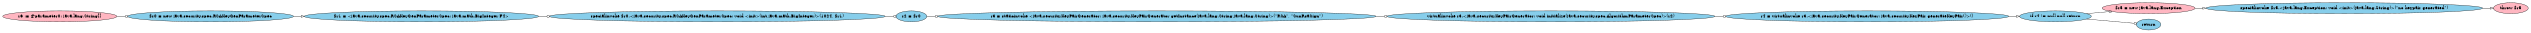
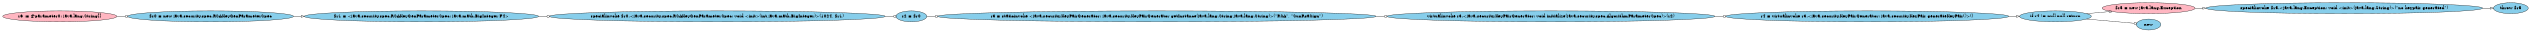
(2511, 8) -> (2511, 8)
(2149, 25) -> (2149, 25)
